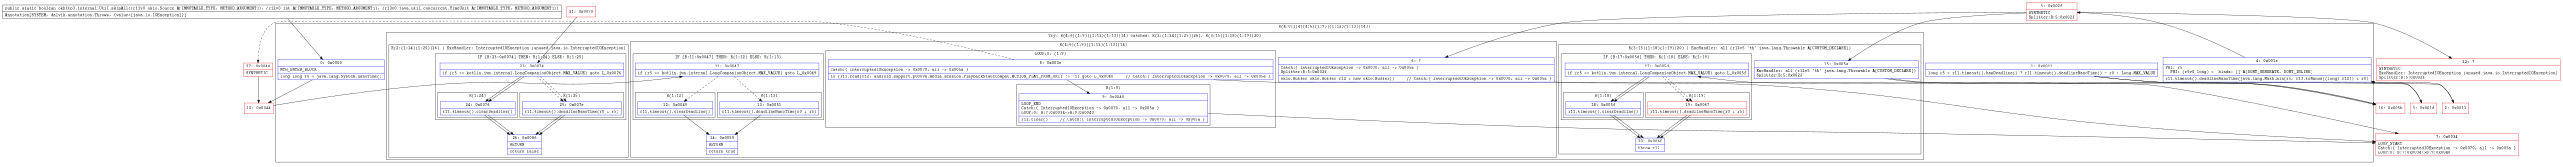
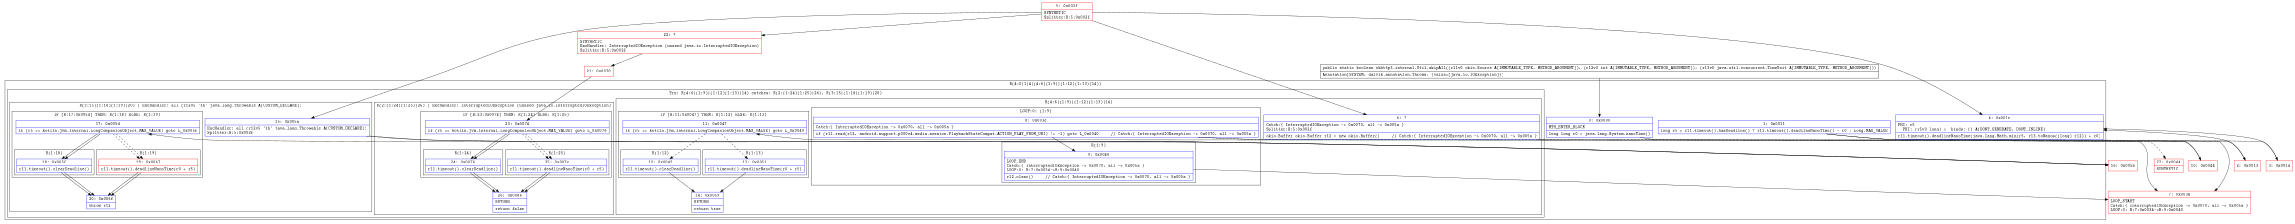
(2169, 26) -> (1543, 26)
none -> (628, 59)
(258, 88) -> none
